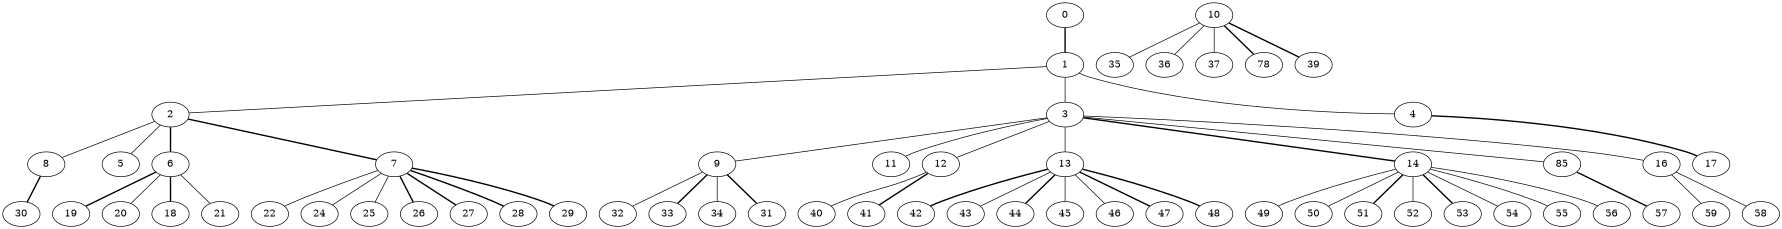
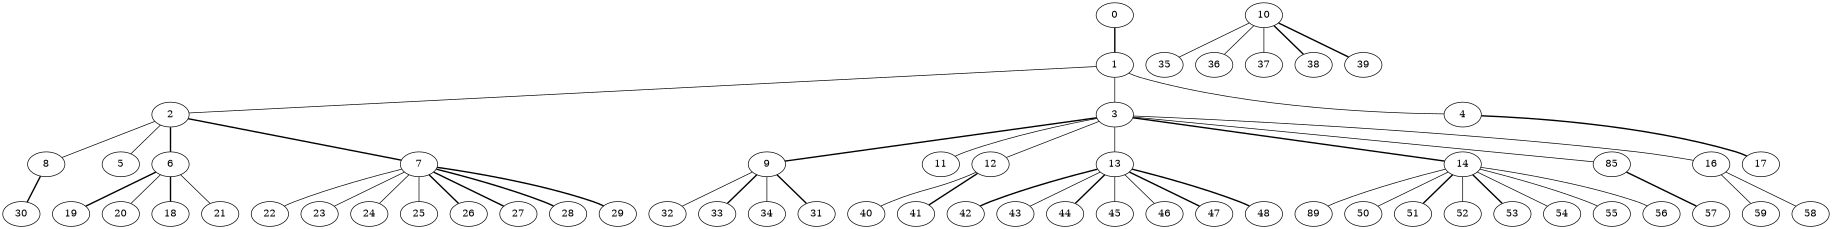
(1264, 65) -> (1314, 65)
(891, 139) -> (941, 139)
none -> (320, 214)
(1264, 214) -> (1314, 214)
